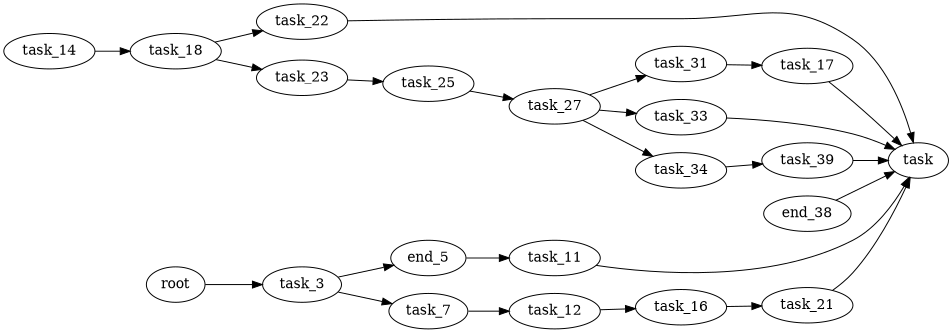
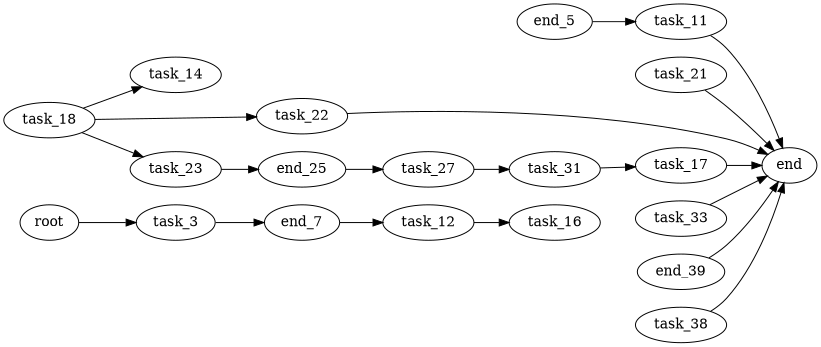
(107, 51) -> (108, 99)
(428, 84) -> (302, 169)
(613, 111) -> none
(807, 161) -> (681, 272)
(918, 161) -> (789, 165)
(681, 170) -> none
(807, 214) -> (681, 325)
(361, 272) -> none
(739, 306) -> none
(428, 311) -> (302, 223)
